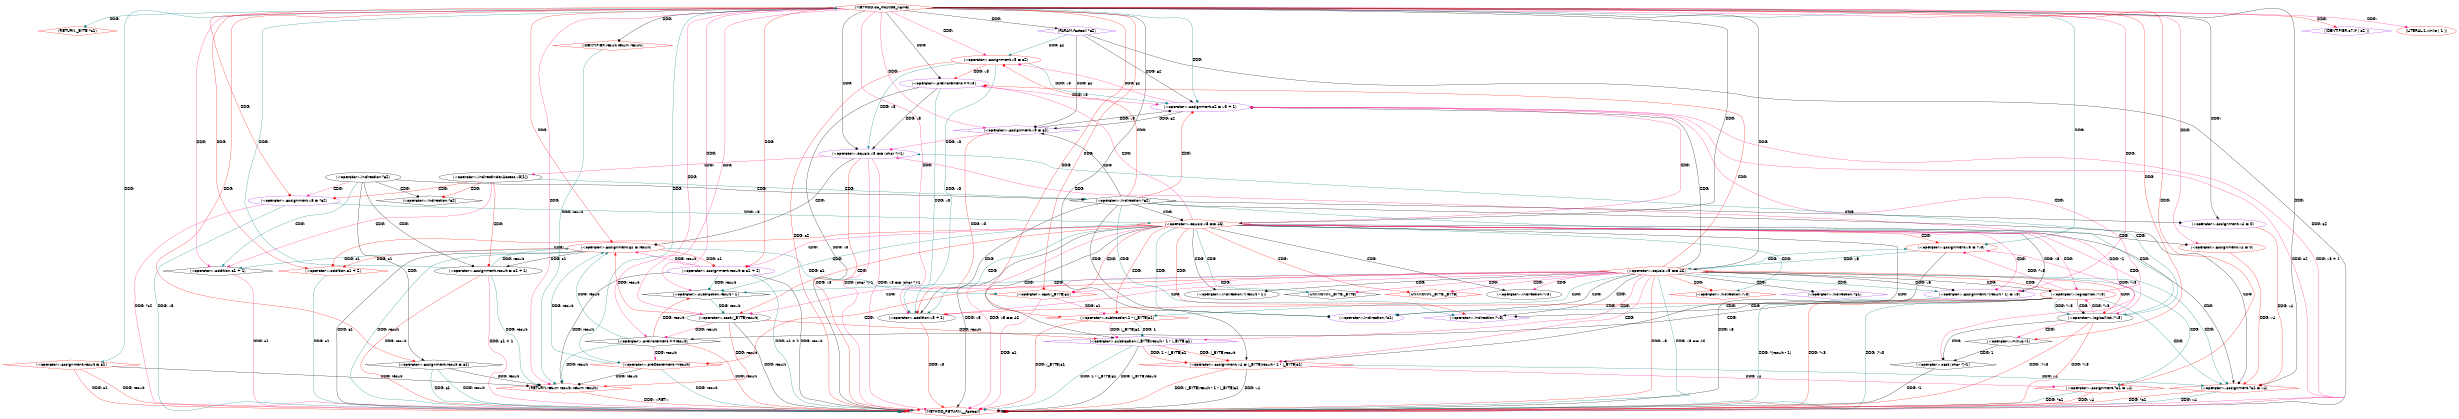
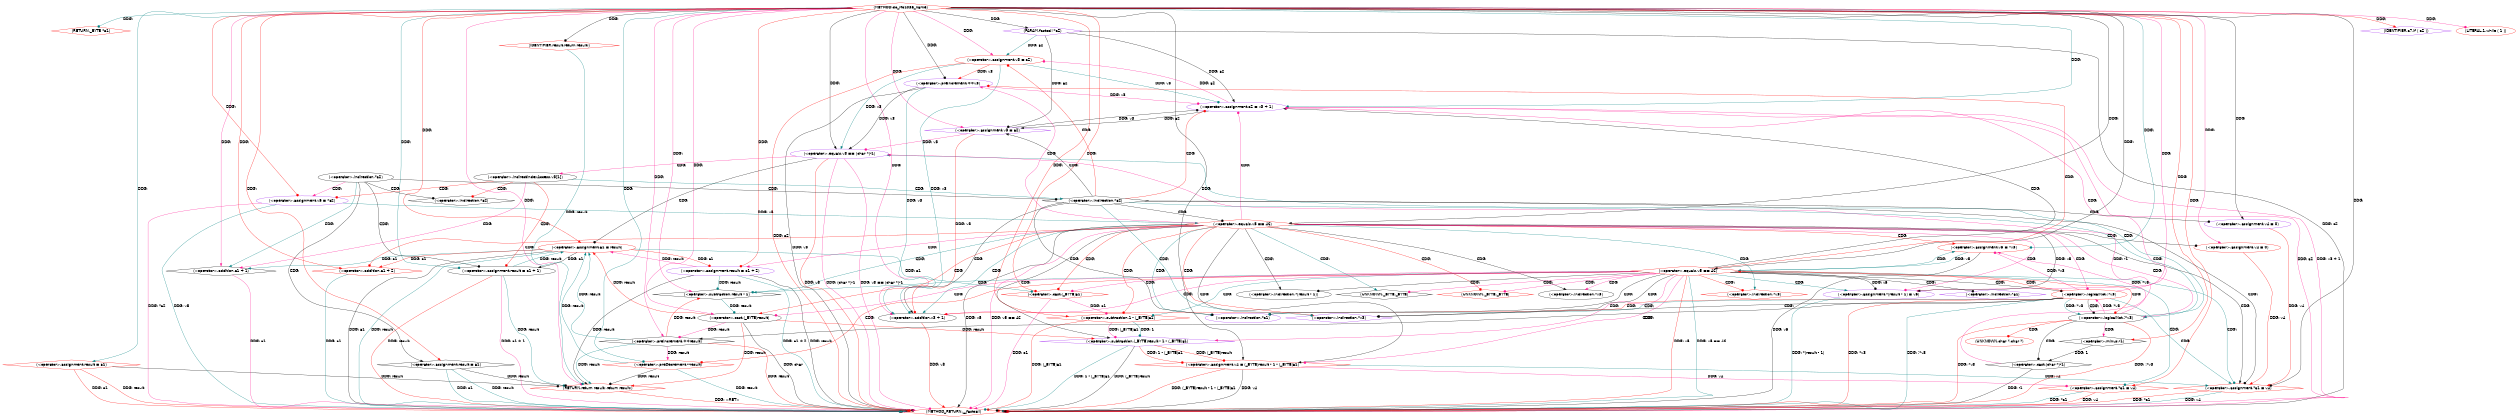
(345, 21) -> (407, 21)
(843, 76) -> (830, 61)
none -> (1999, 341)
(775, 365) -> (793, 365)
